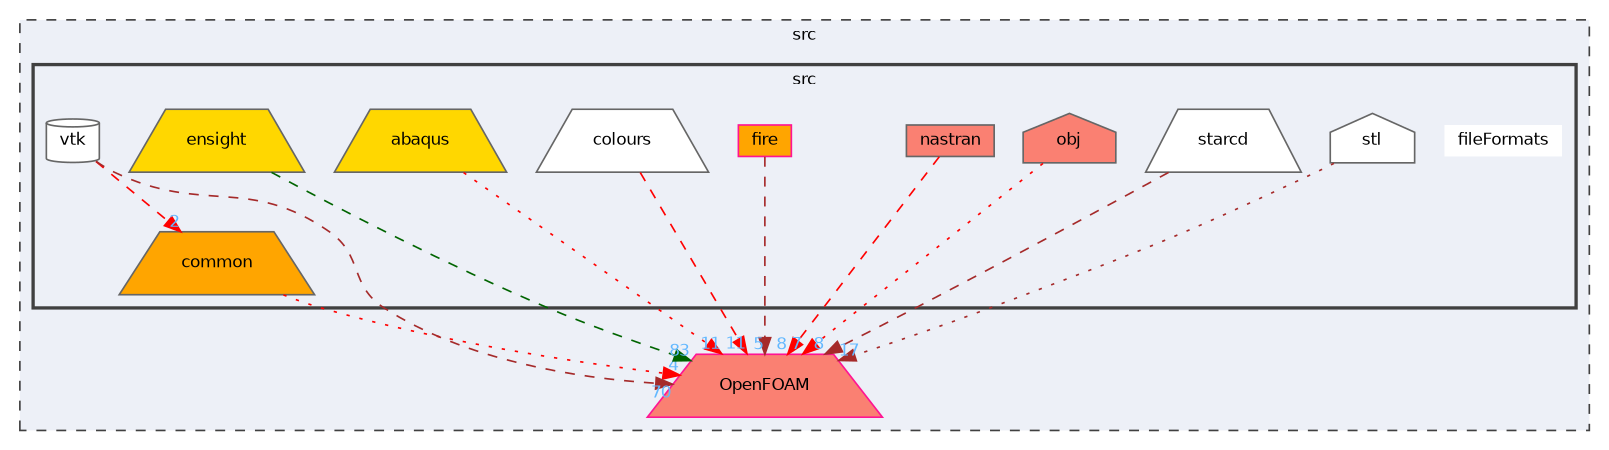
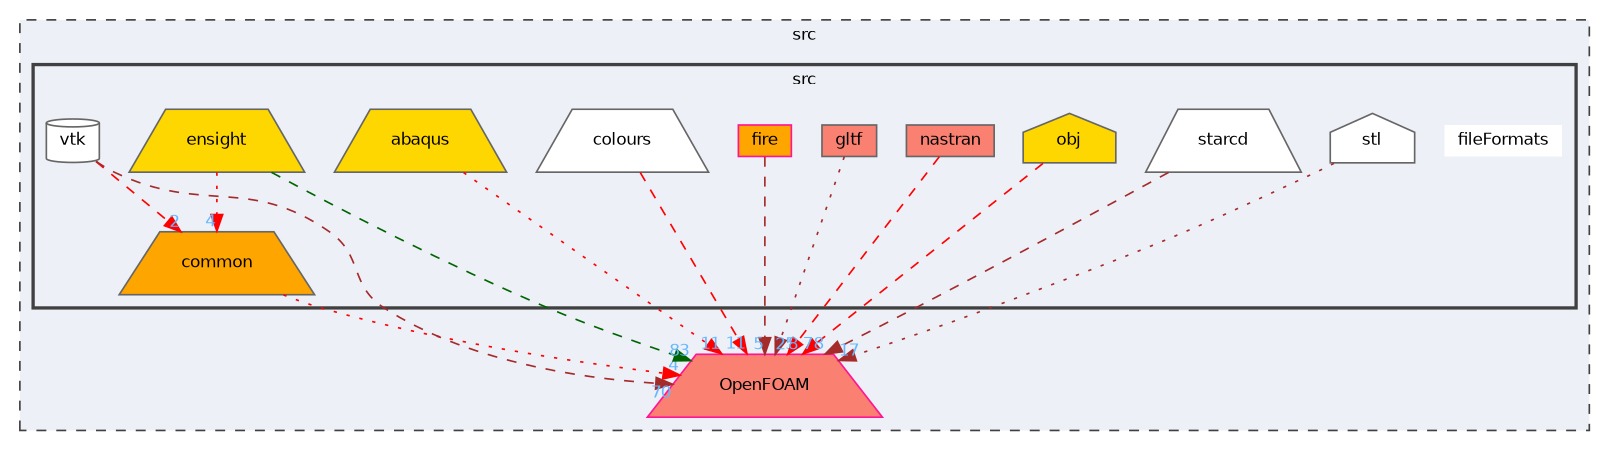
none -> (849, 141)
(1069, 141) -> (1069, 141)
none -> (217, 186)
(930, 253) -> (930, 253)
